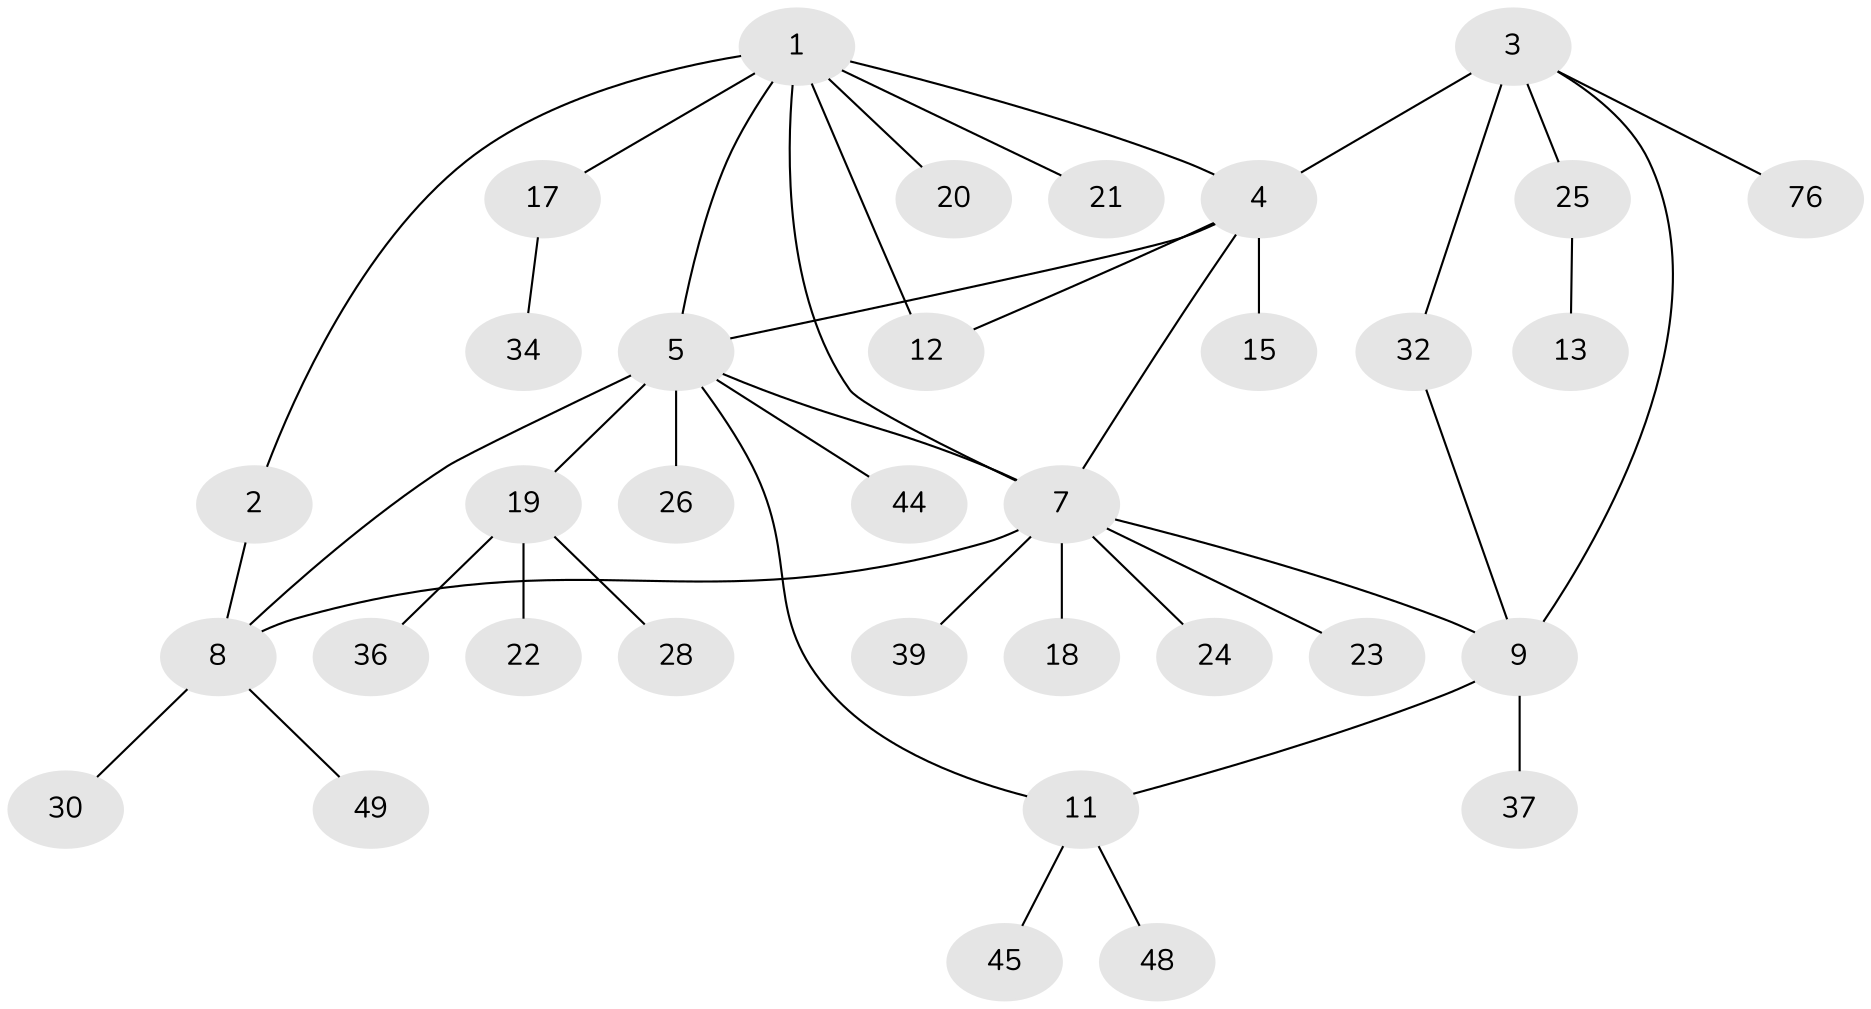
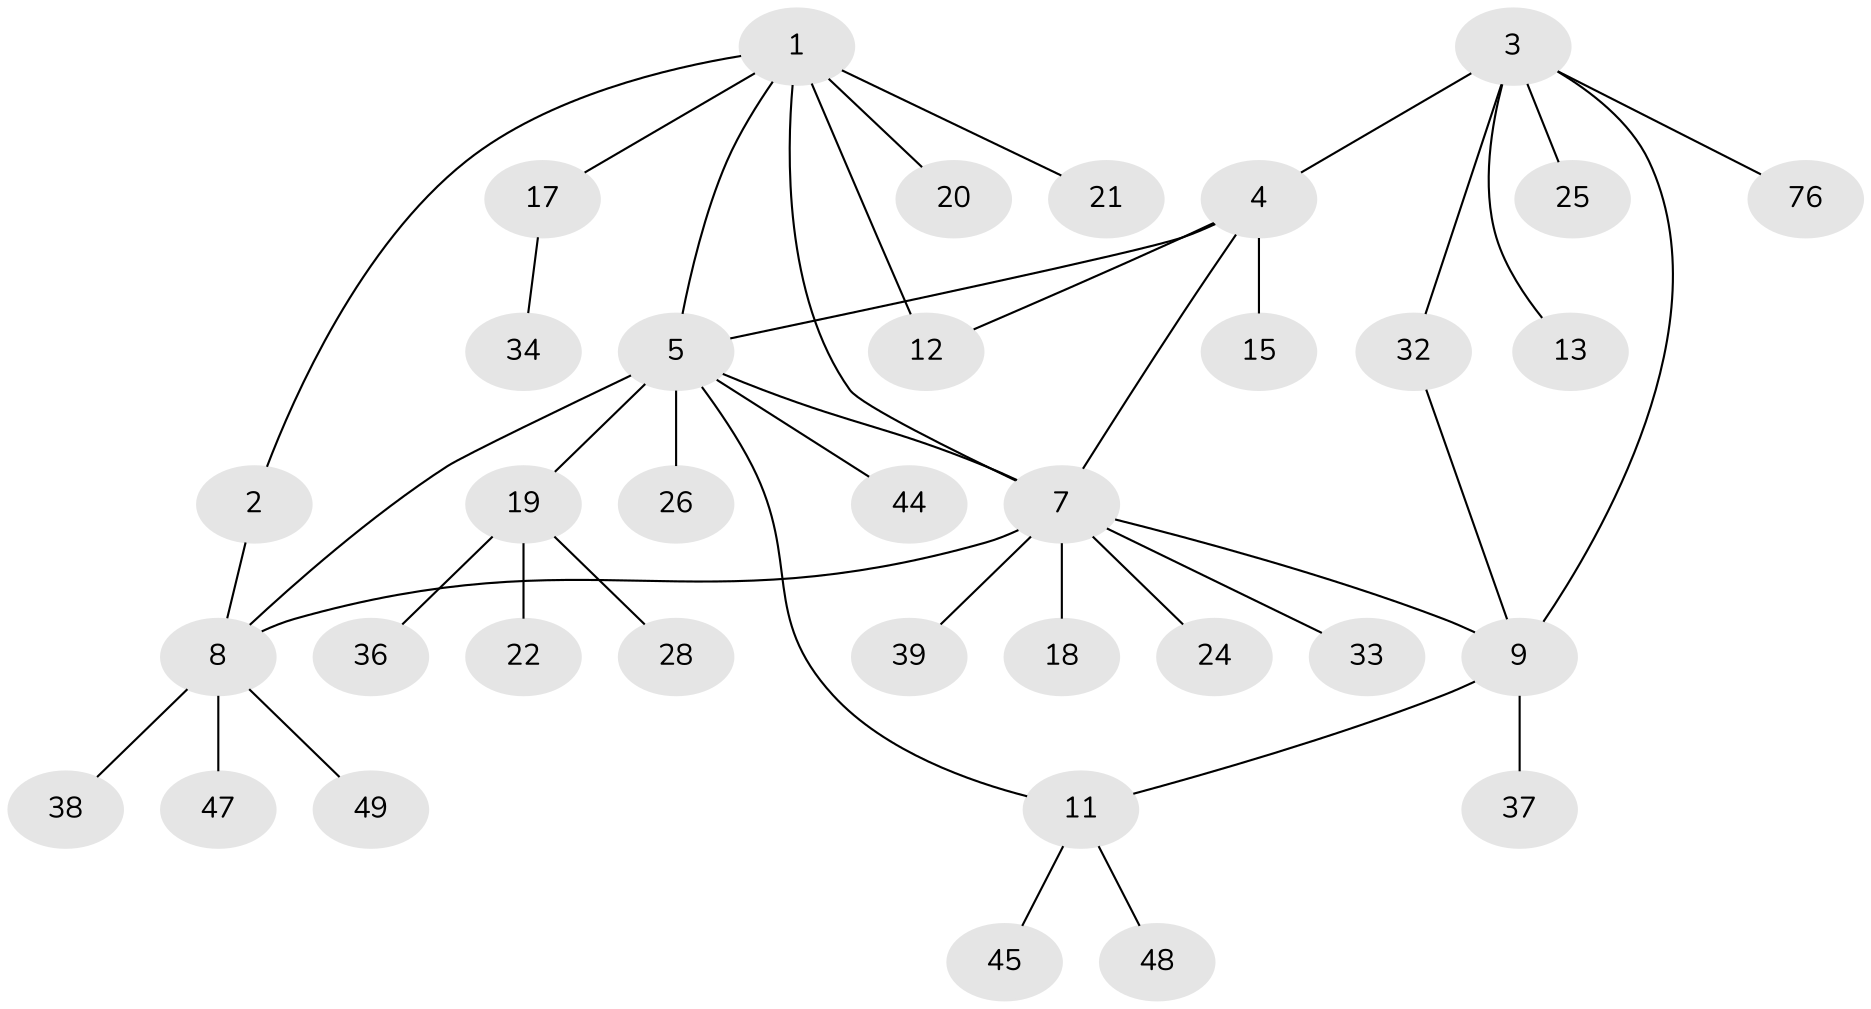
(1034, 112) -> none
(1572, 276) -> (1490, 207)
(1367, 657) -> (1367, 657)
(66, 810) -> (66, 810)
none -> (218, 810)
